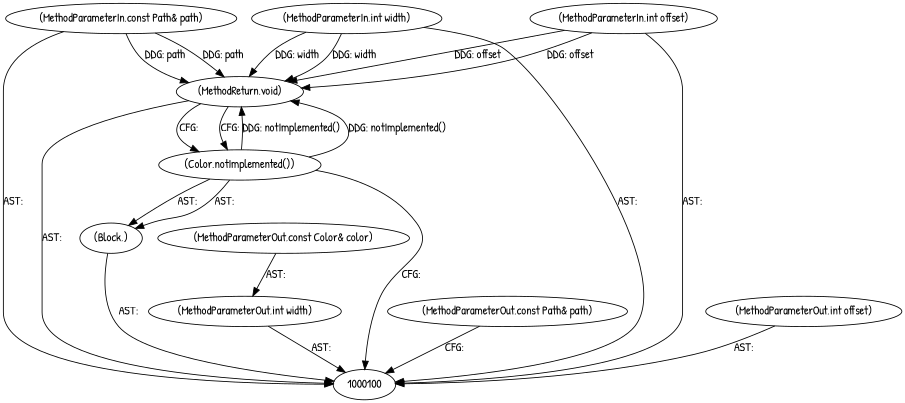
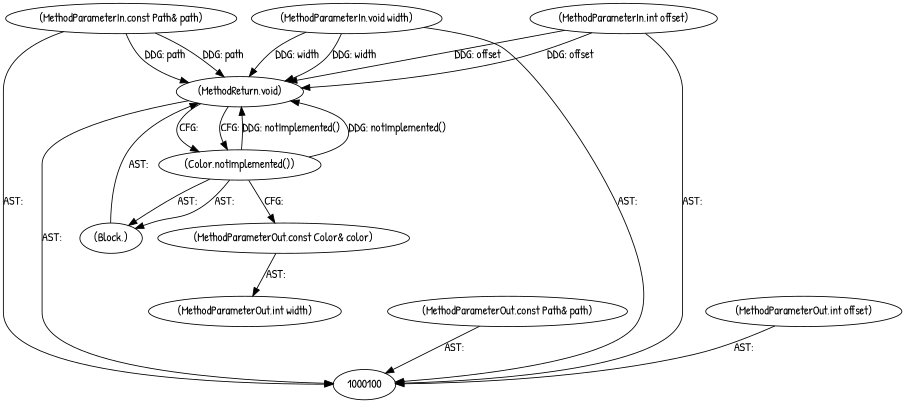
(347, 19) -> (347, 19)
(422, 241) -> (259, 198)
(303, 347) -> none
(456, 348) -> (456, 348)
(181, 356) -> (129, 150)
